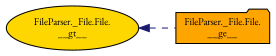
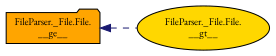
(163, 28) -> (124, 28)
